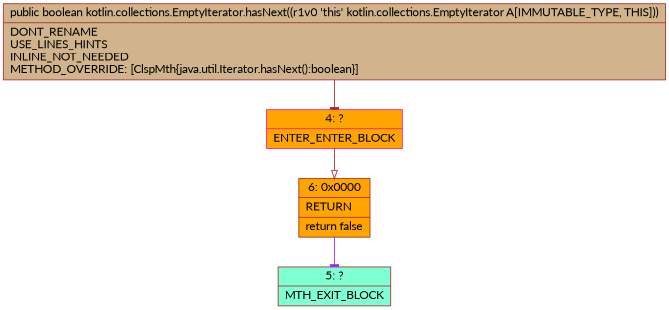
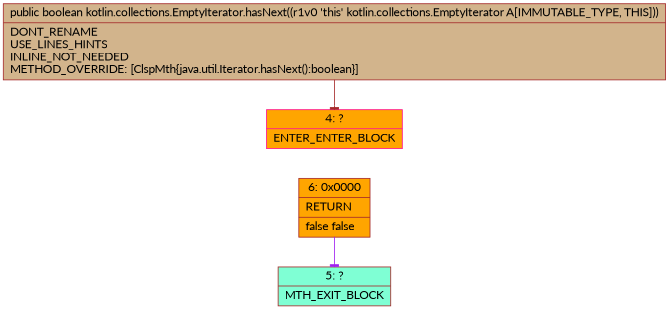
(334, 159) -> none
(334, 227) -> (330, 227)
